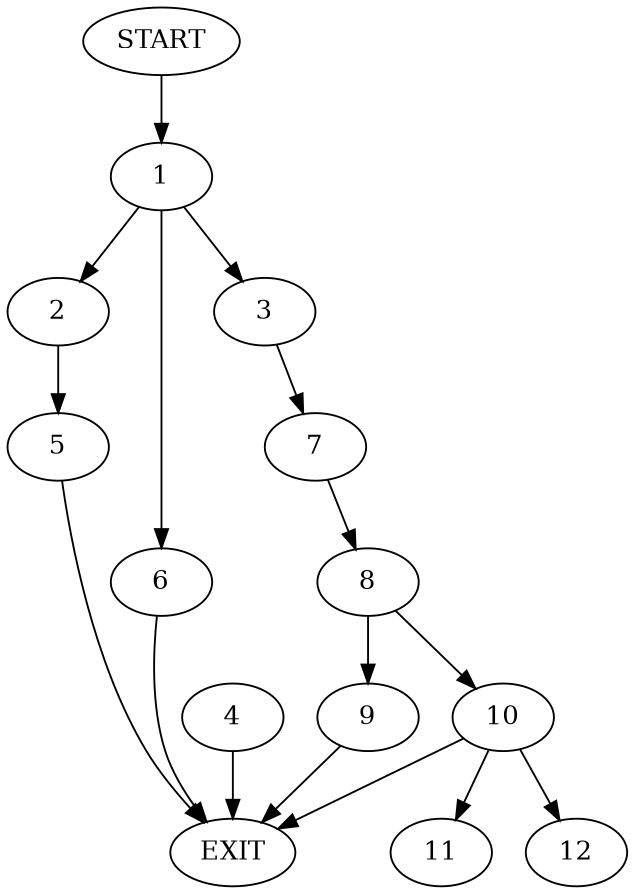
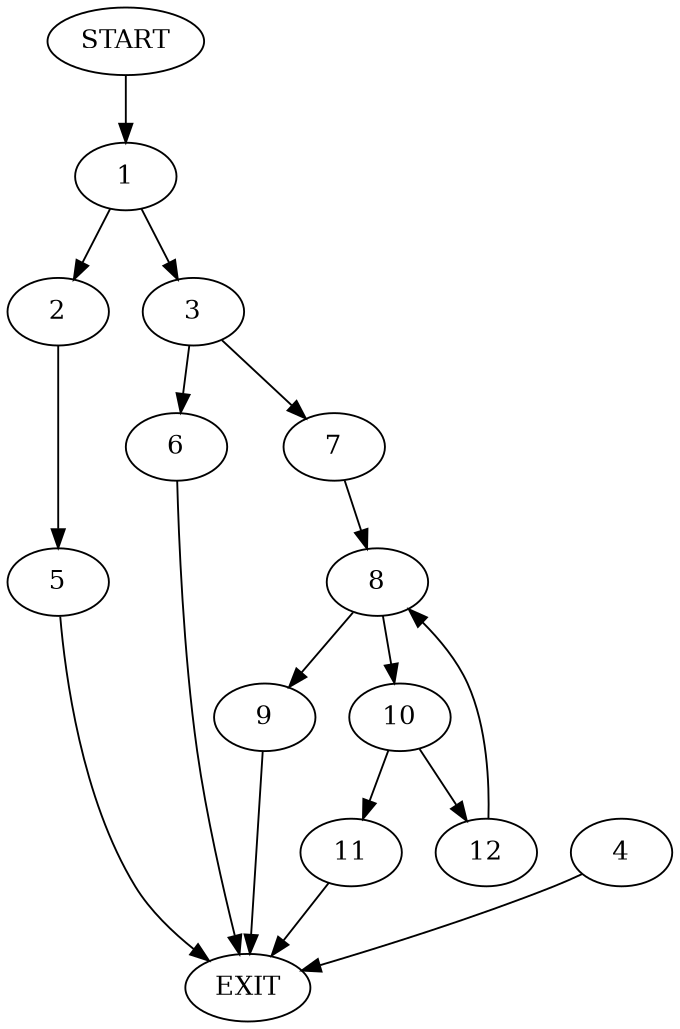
(161, 370) -> (186, 370)
none -> (478, 712)
(380, 779) -> (306, 912)
